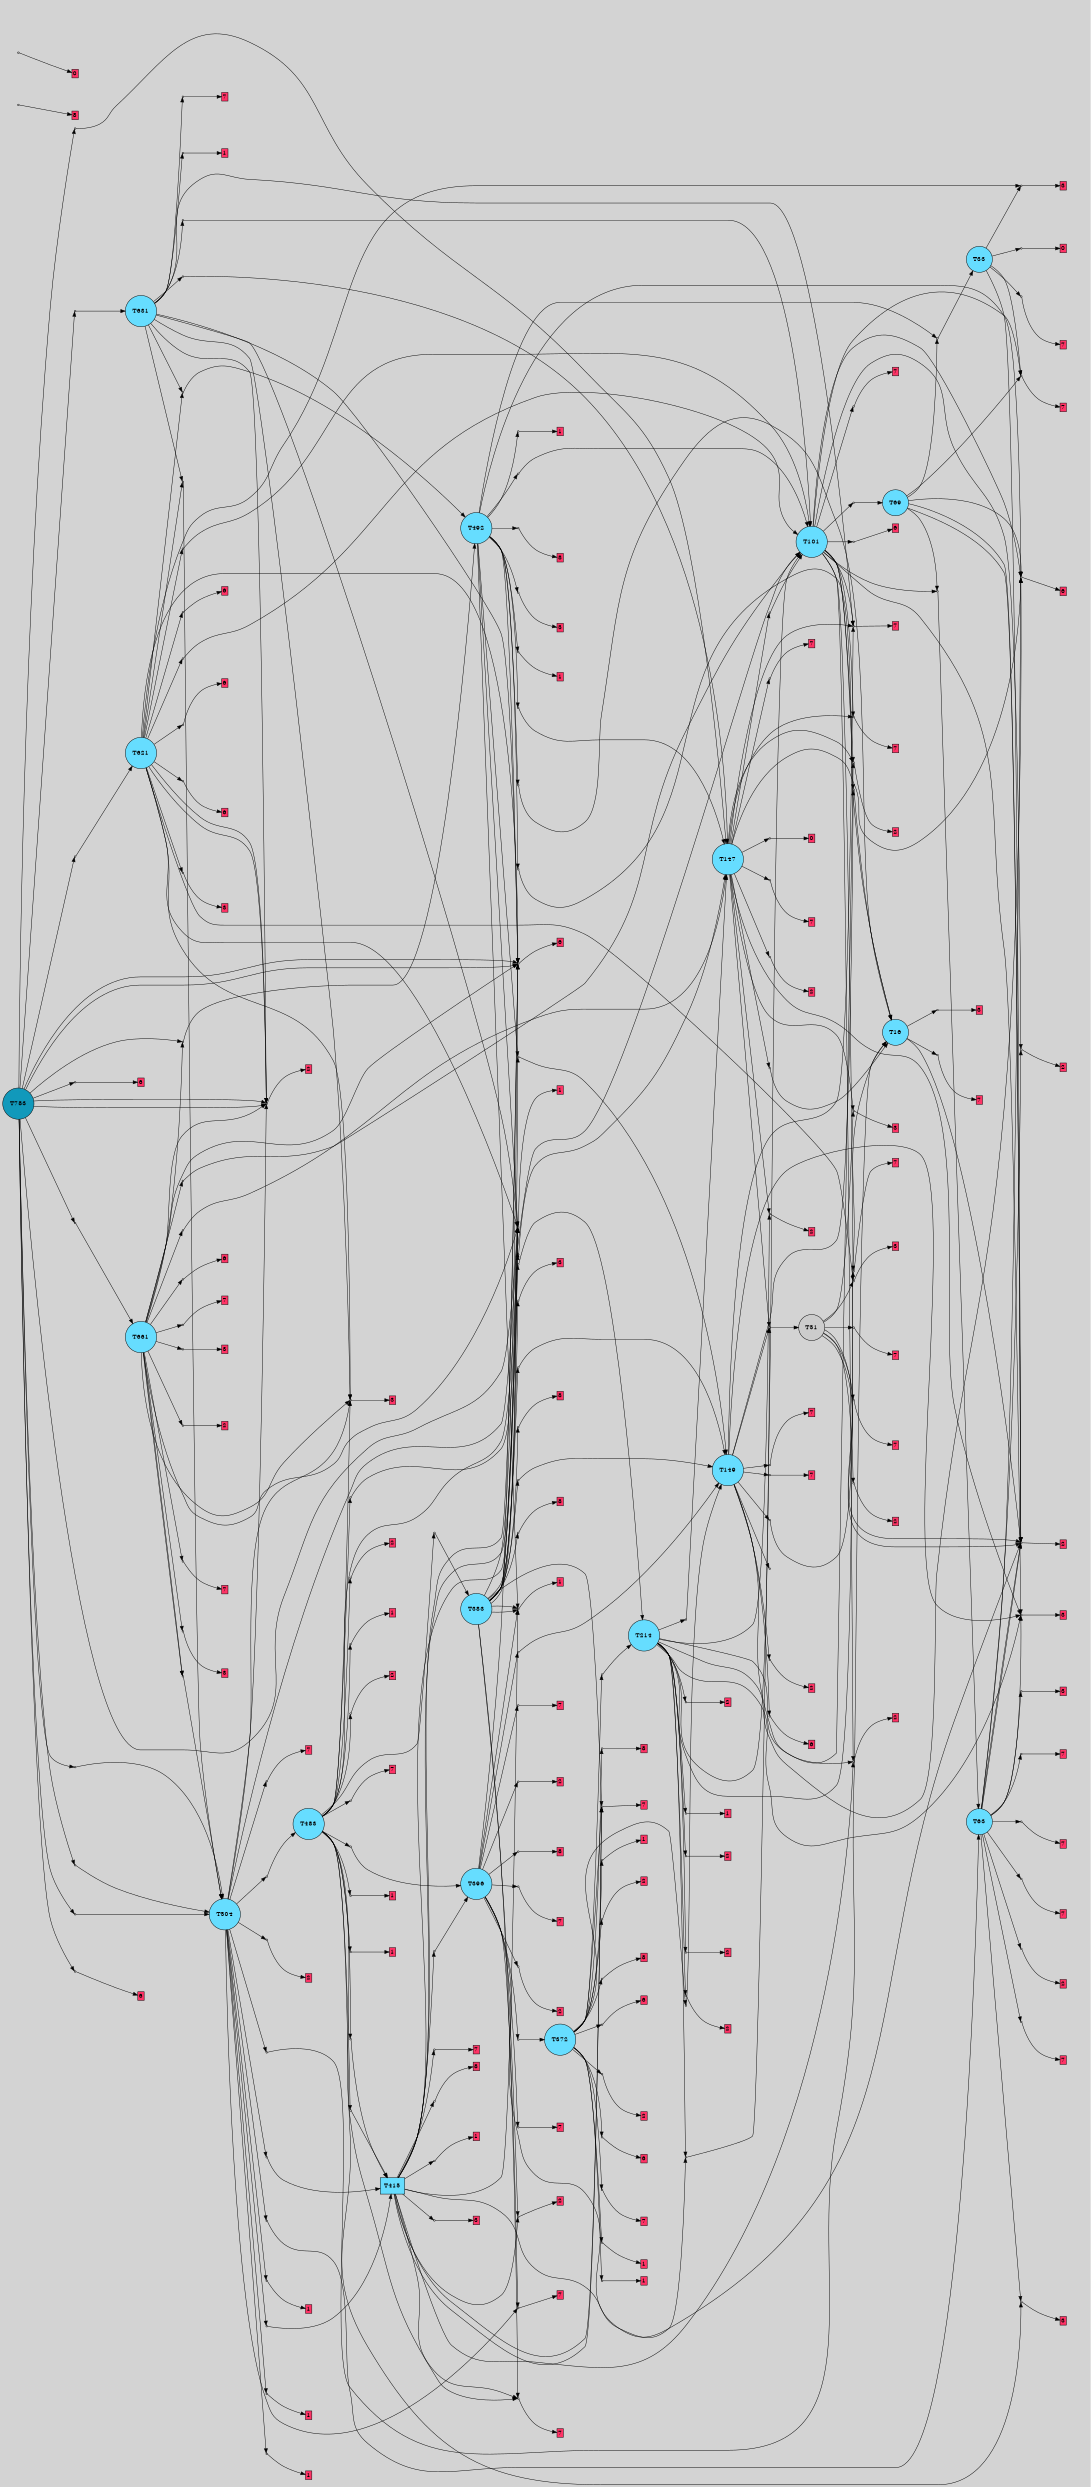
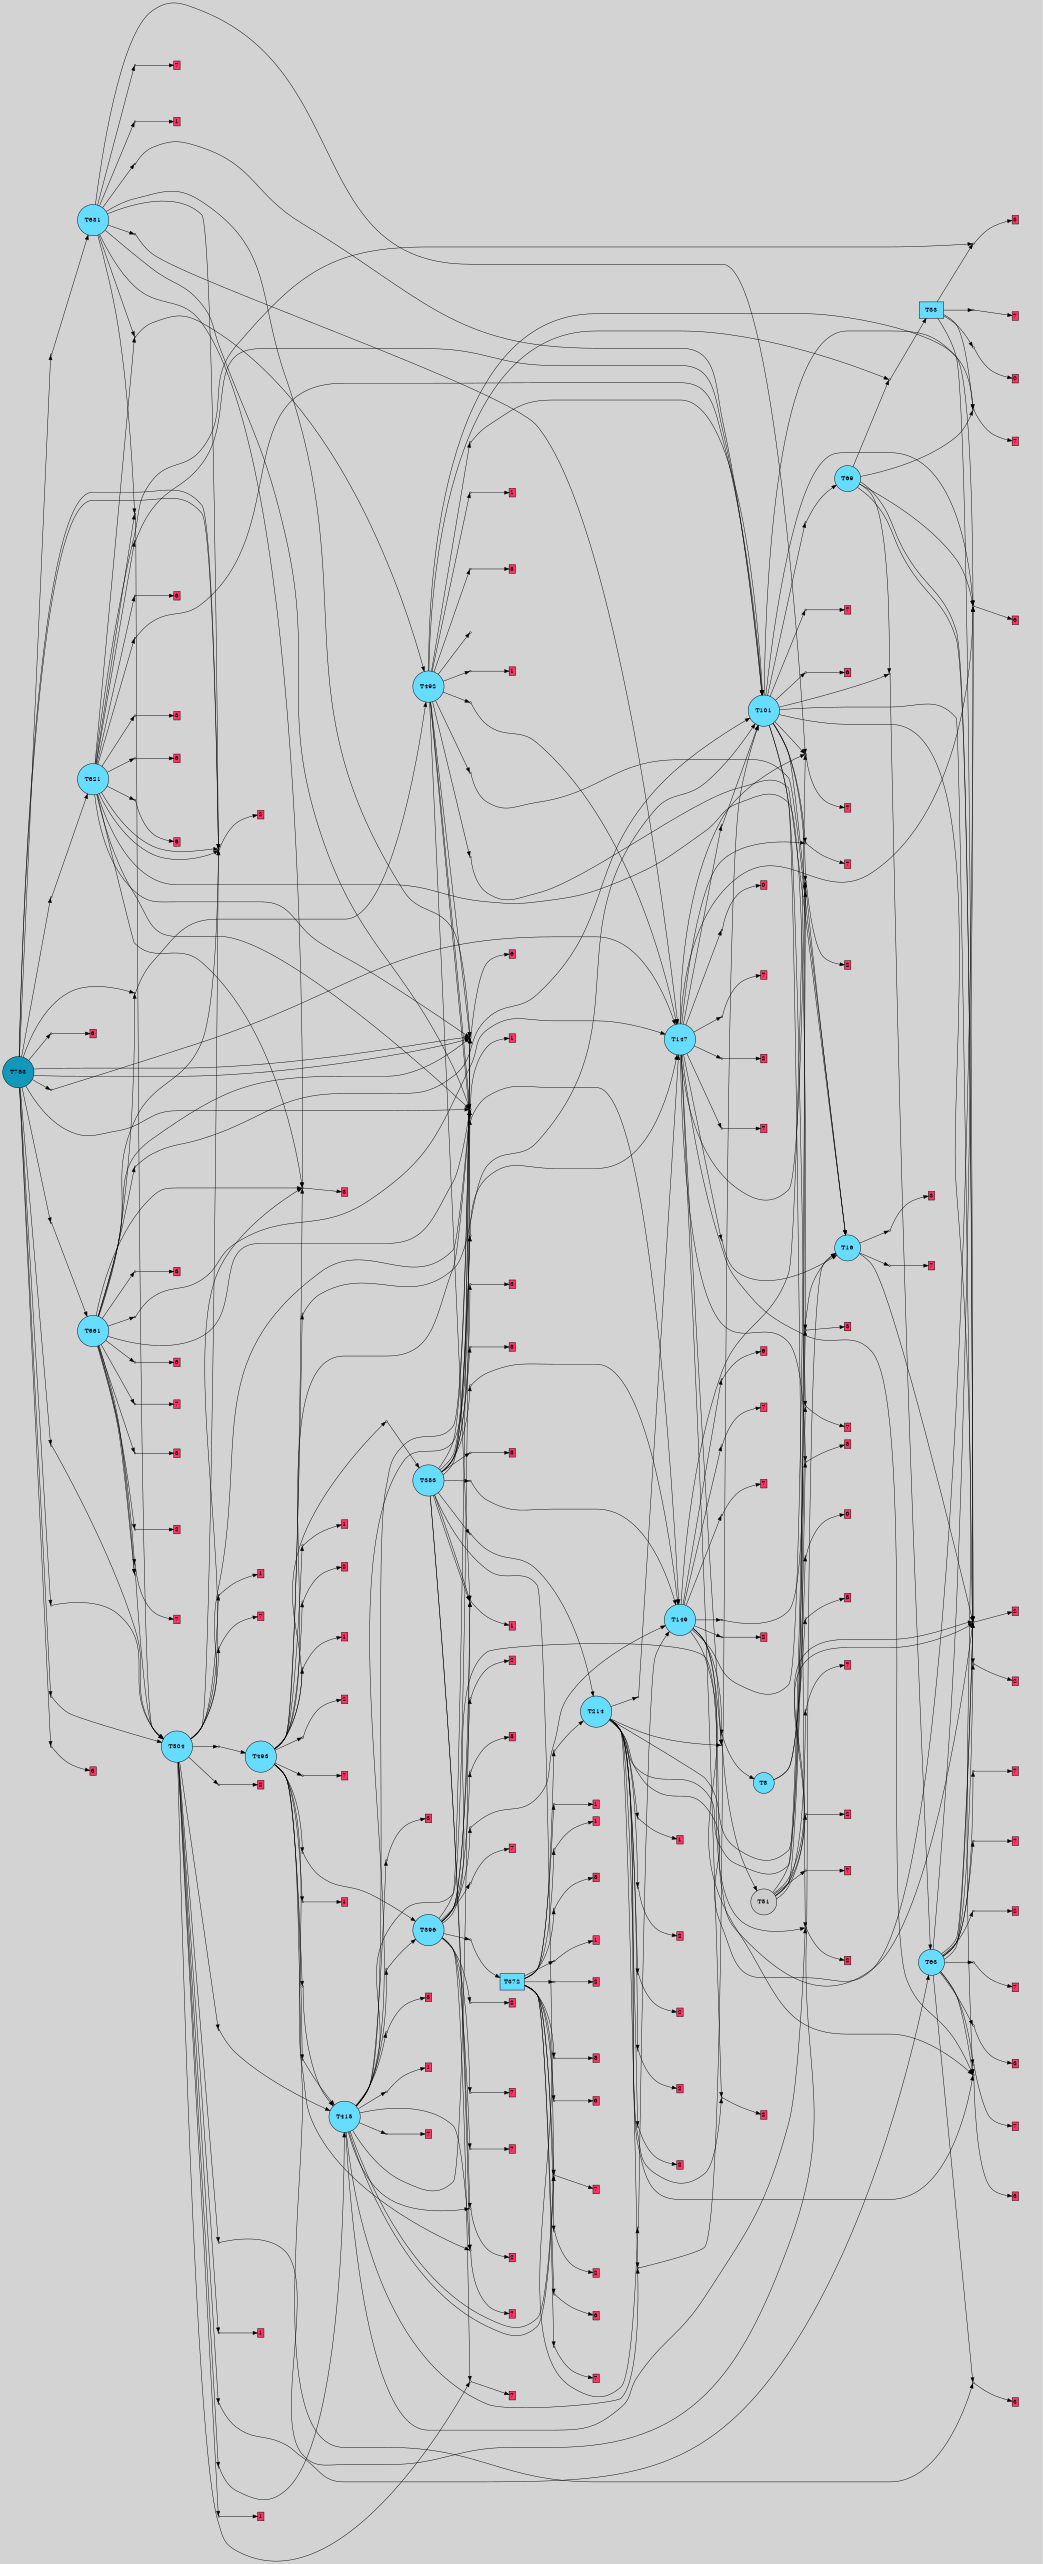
(979, 259) -> (931, 310)
(560, 628) -> none
none -> (764, 1783)
(309, 1824) -> (261, 1757)
(560, 2040) -> (512, 1982)
(392, 2186) -> (345, 2117)
